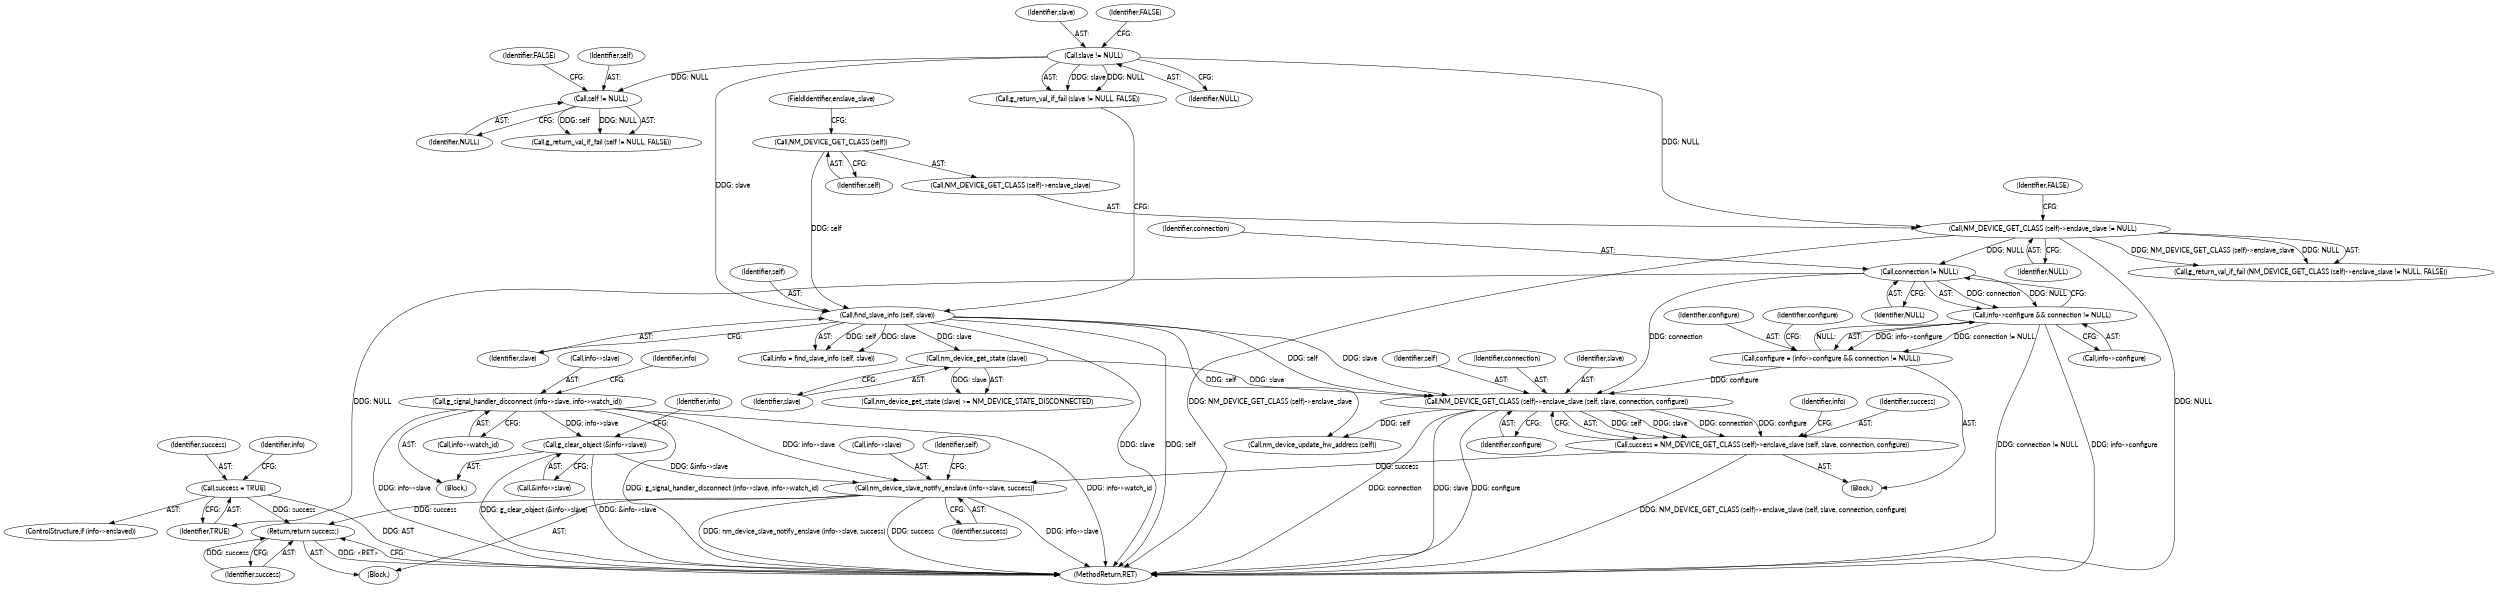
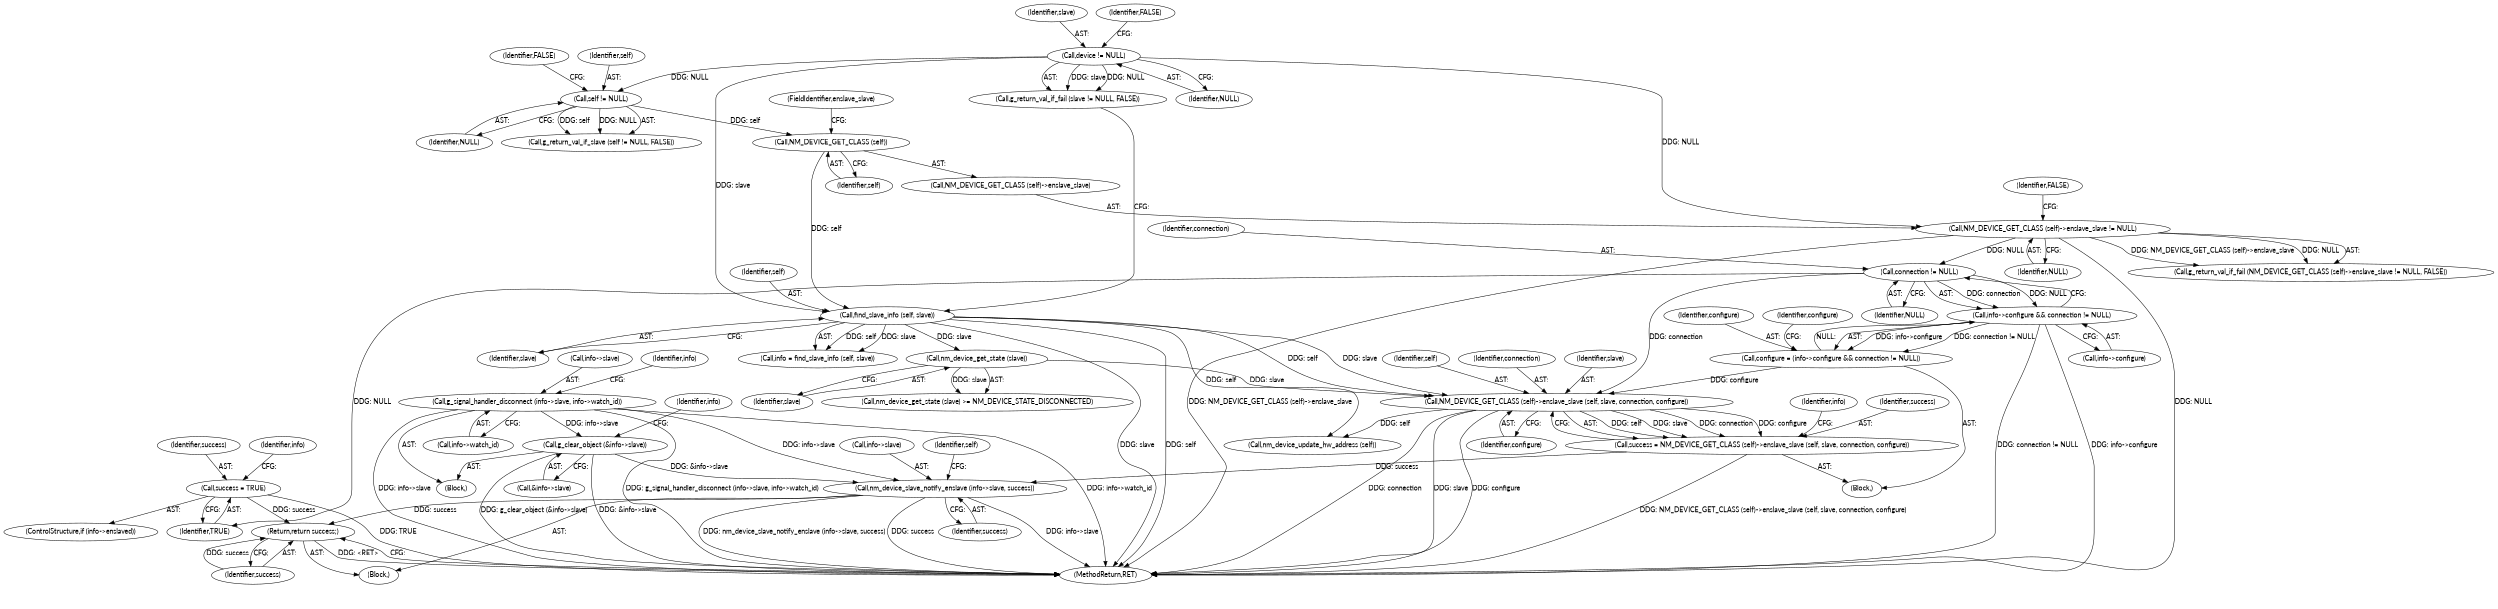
(1094, 56) -> (1094, 56)
none -> (709, 120)
(601, 143) -> (601, 143)
(398, 532) -> (398, 532)
